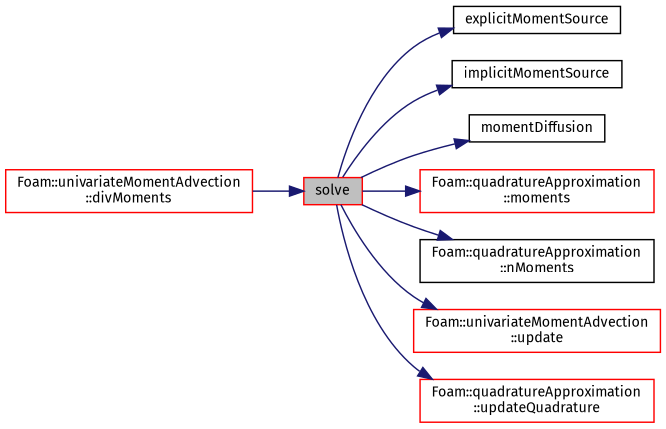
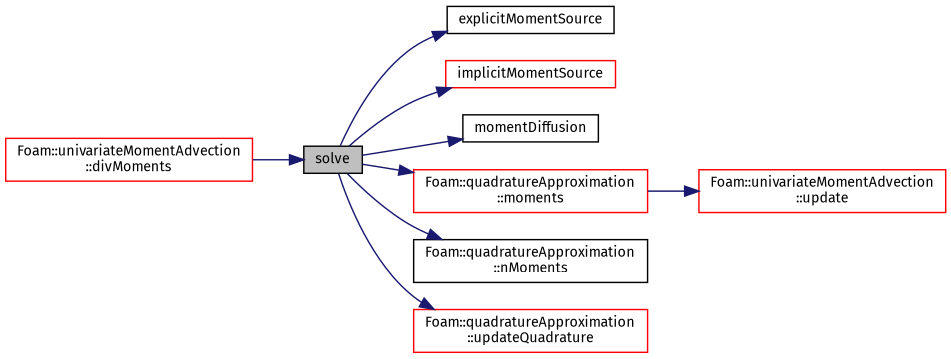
(537, 74) -> (531, 74)
(333, 191) -> (333, 160)
(376, 260) -> (666, 191)
